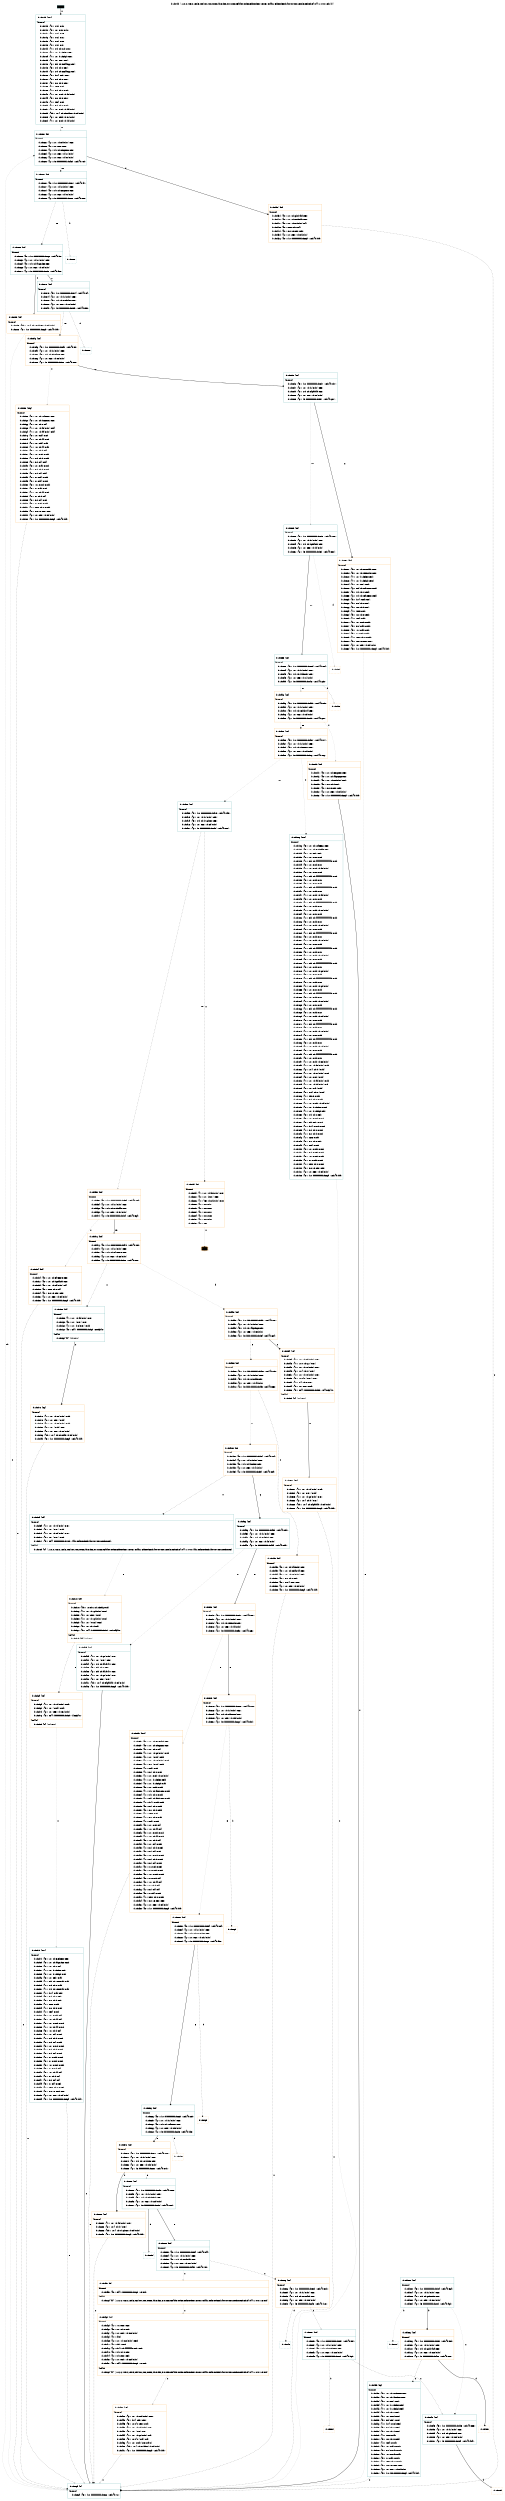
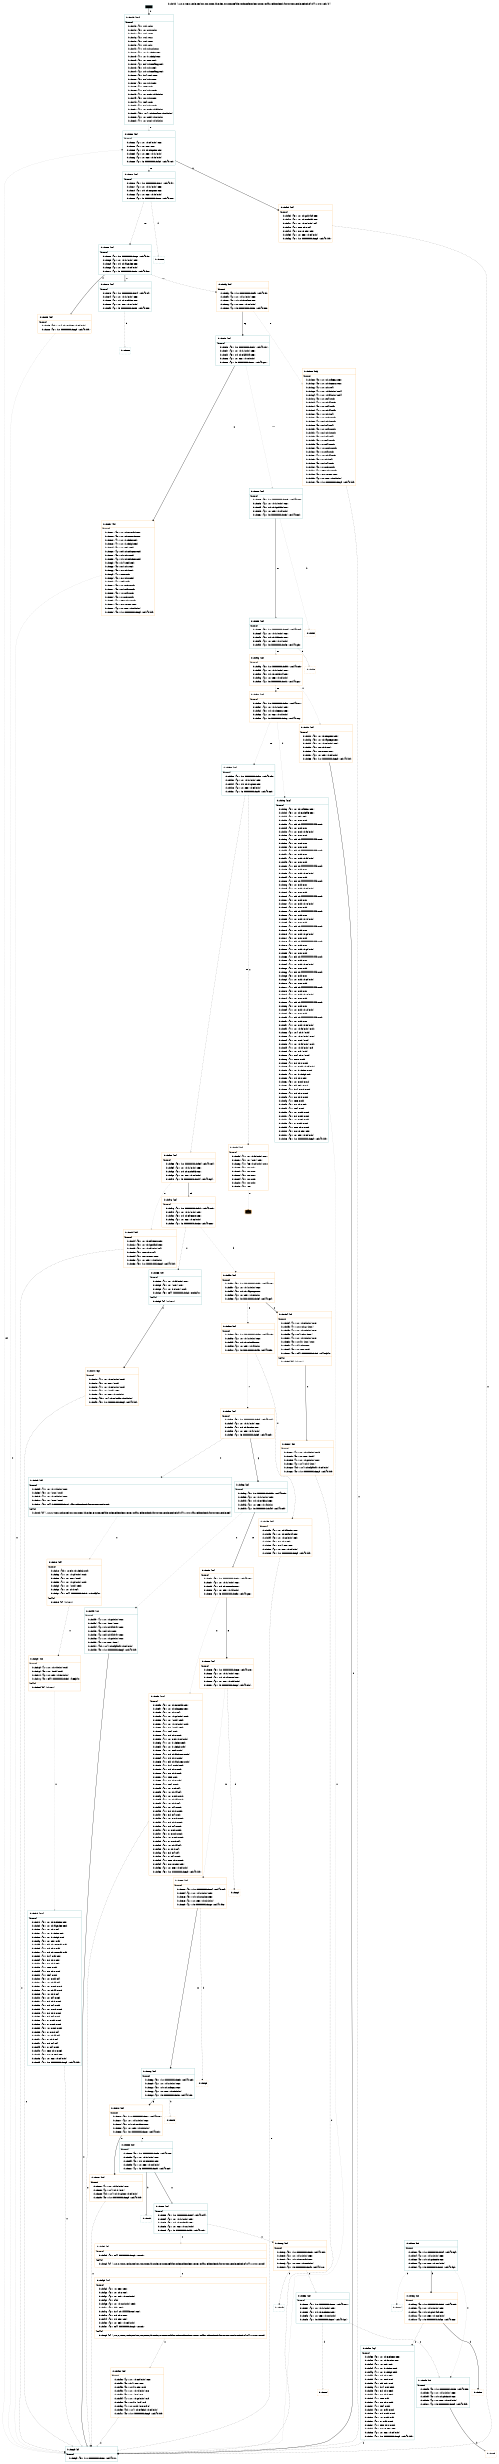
(62, 323) -> (183, 285)
